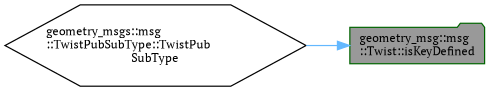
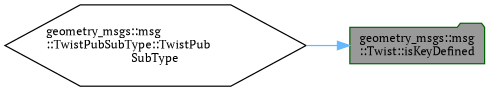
(417, 46) -> (417, 46)
